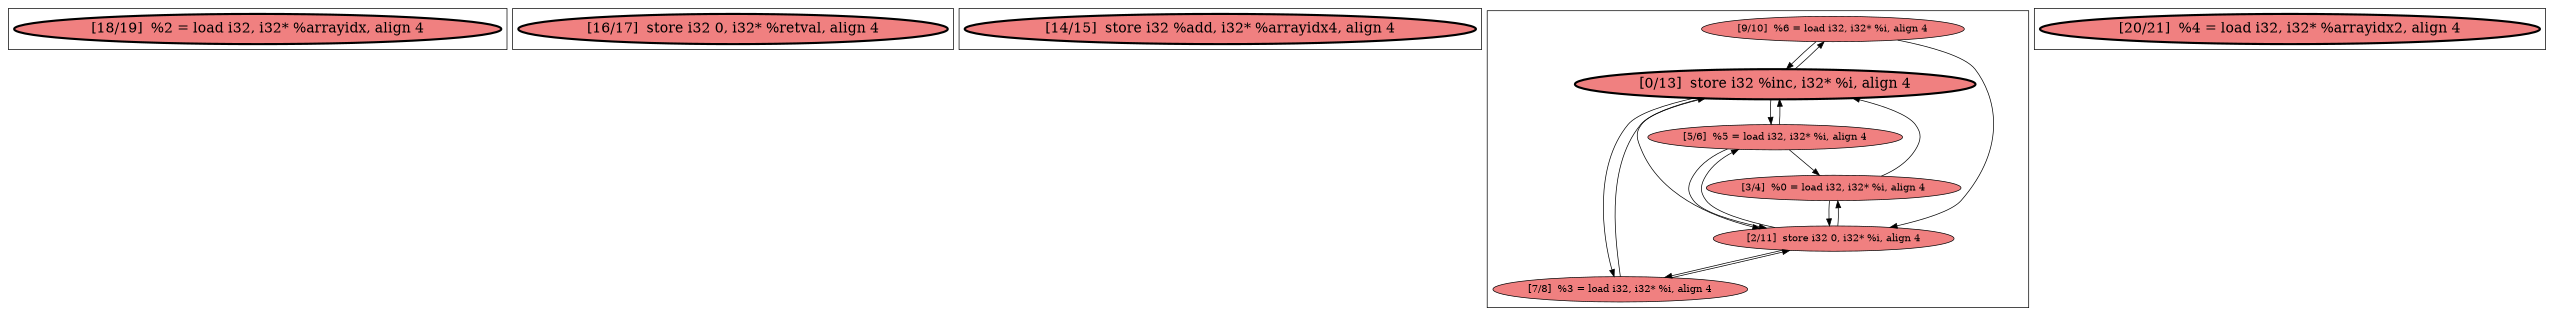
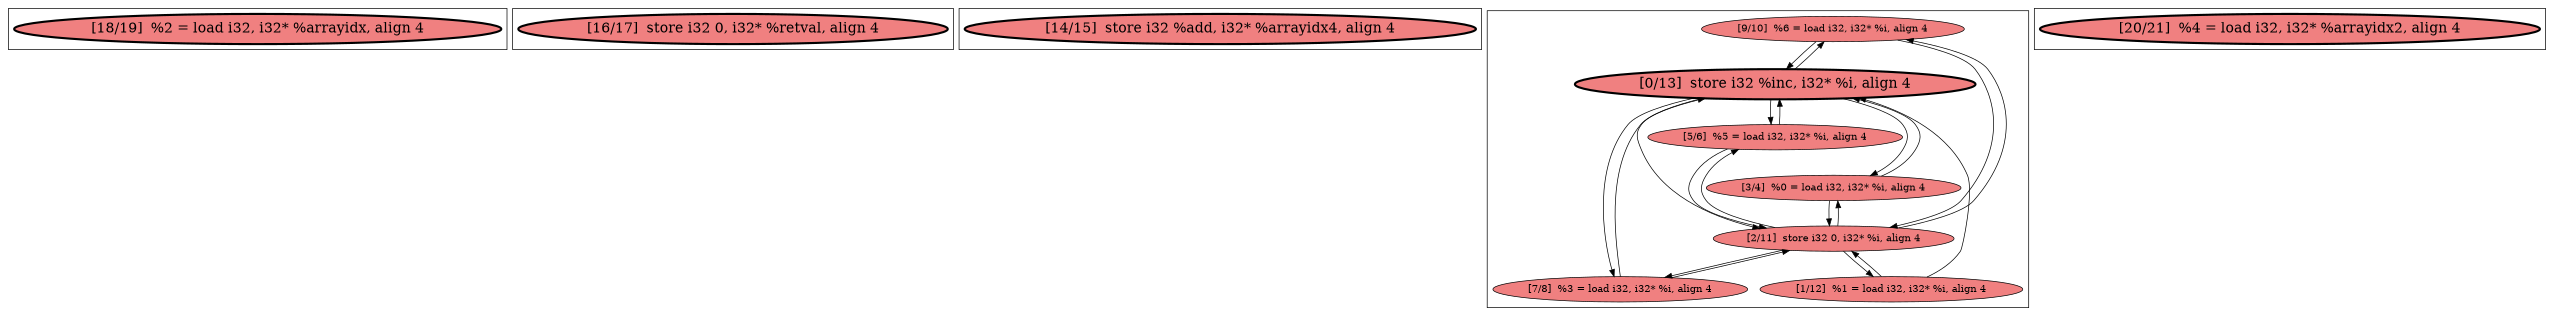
none -> (2005, 137)
(1802, 160) -> (1901, 123)
none -> (1891, 289)
